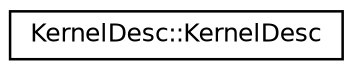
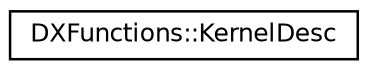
(176, 35) -> (184, 35)
